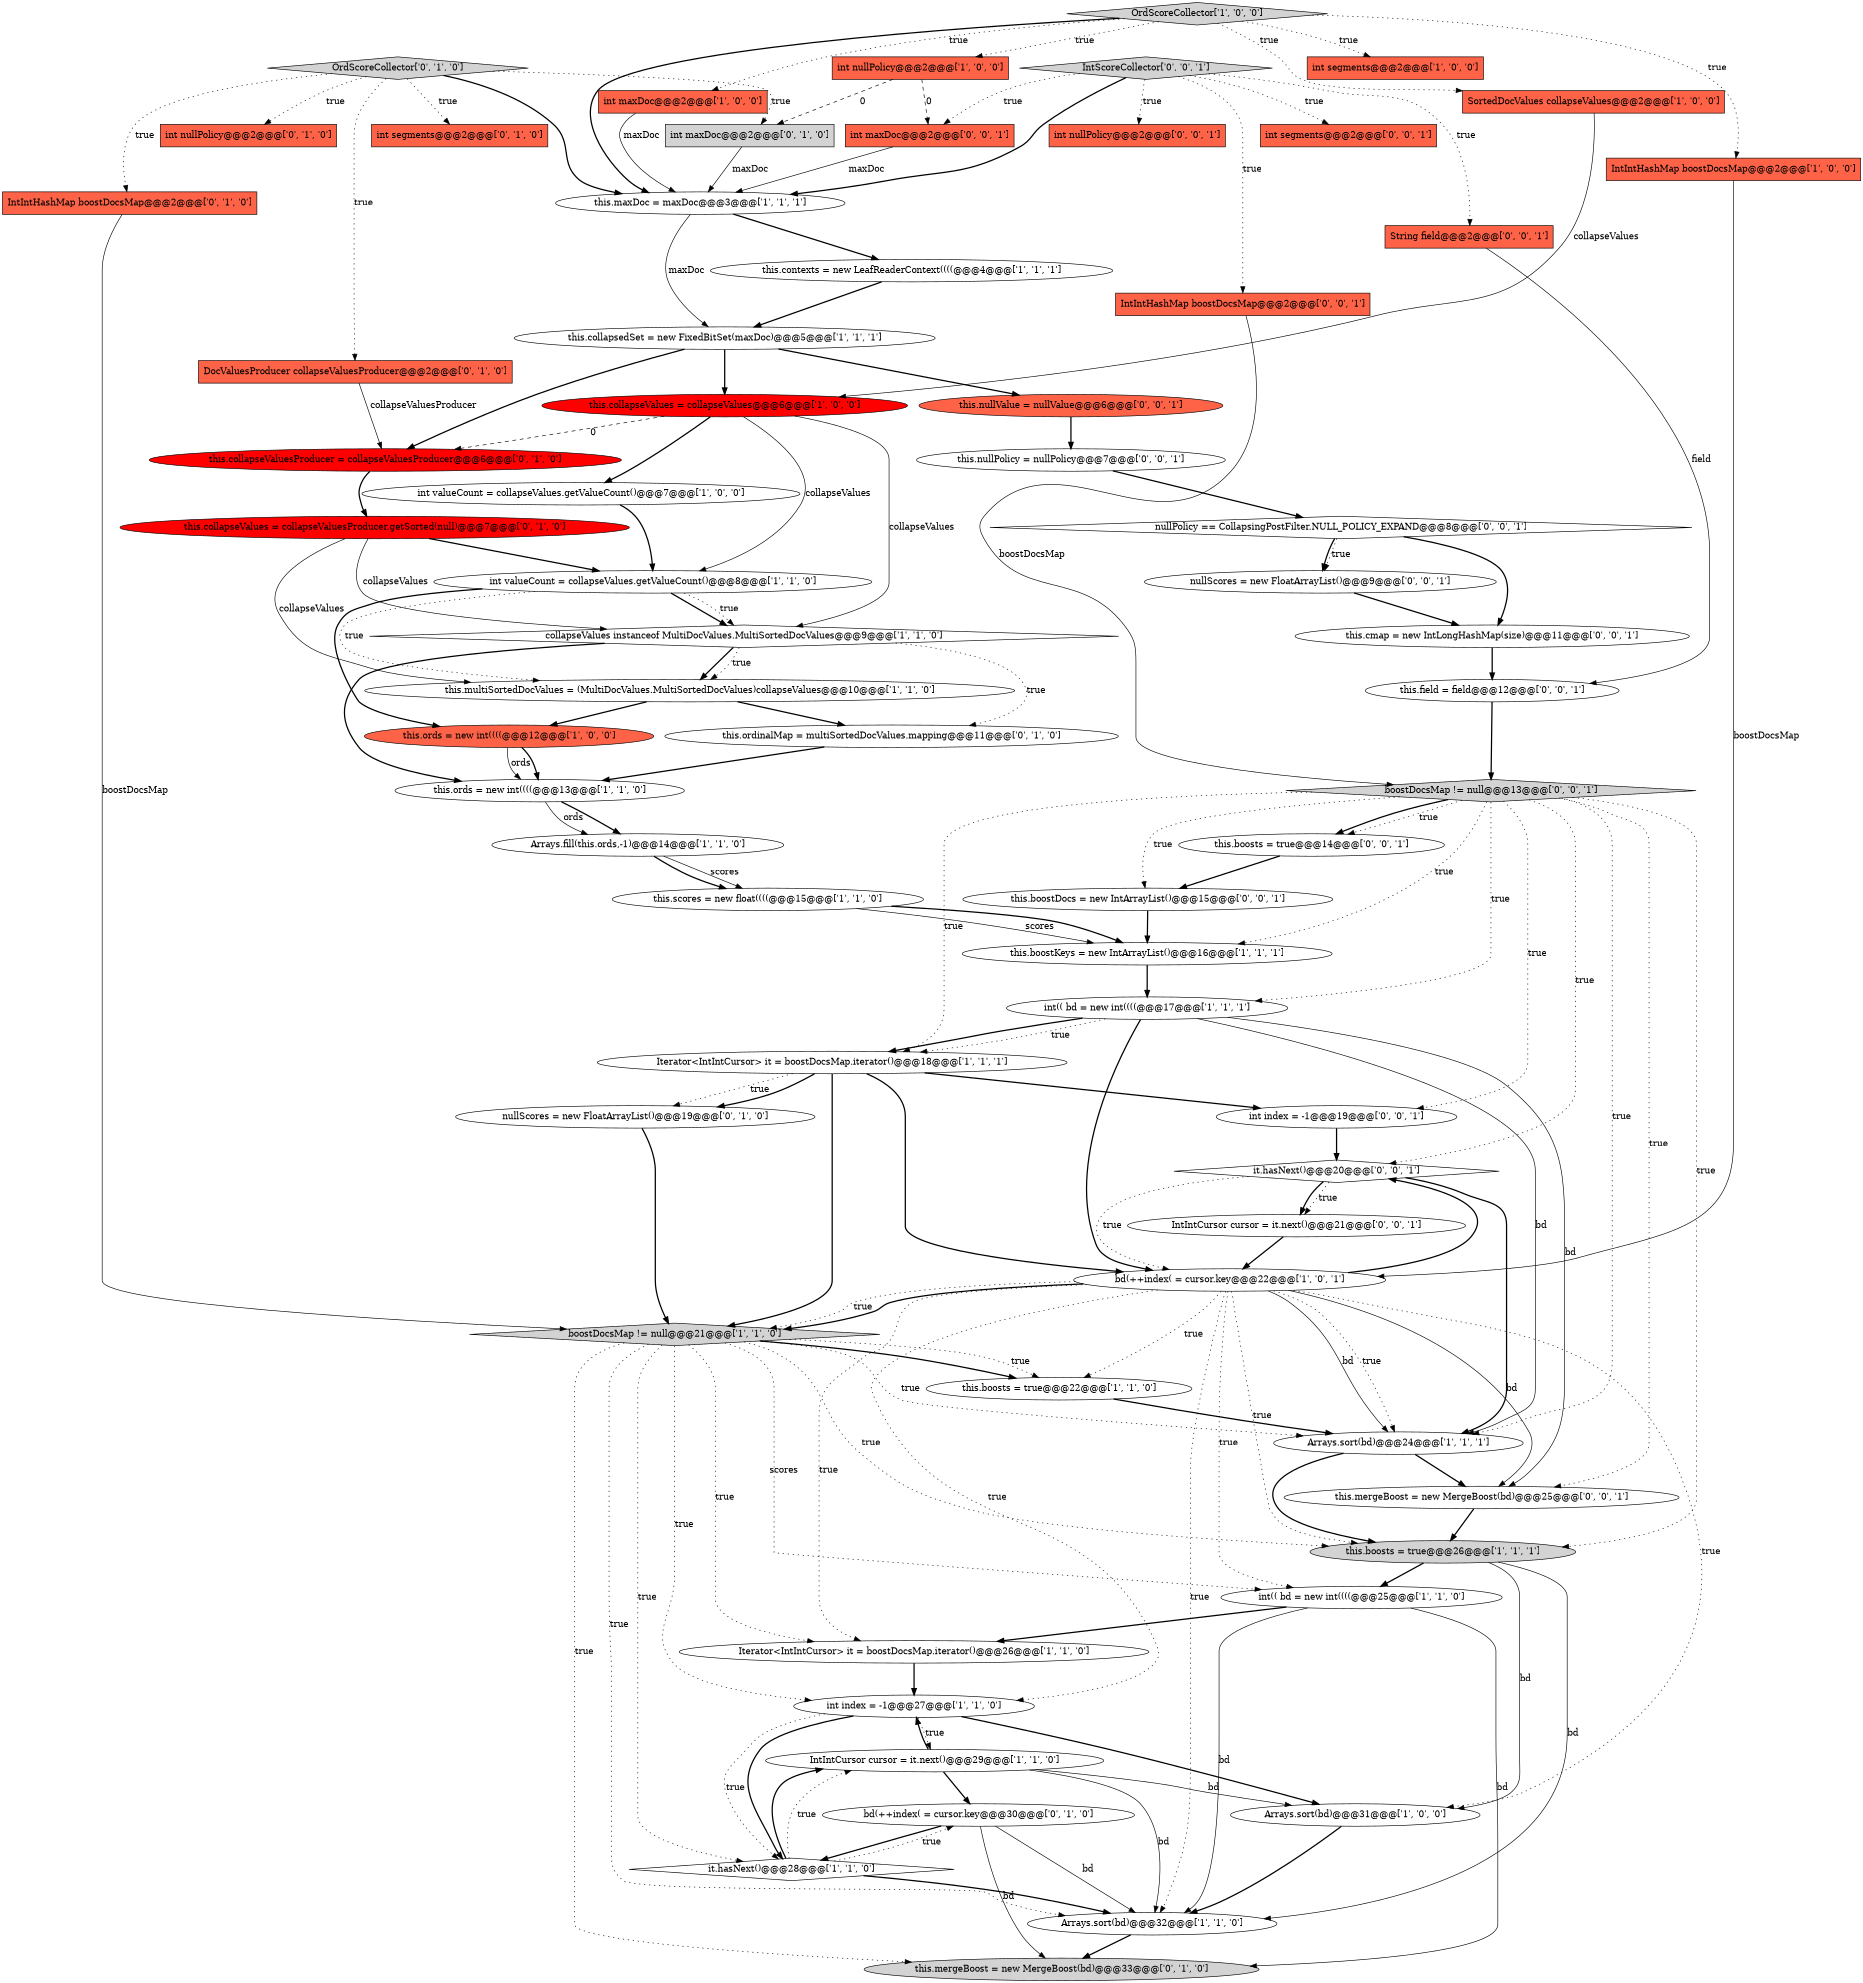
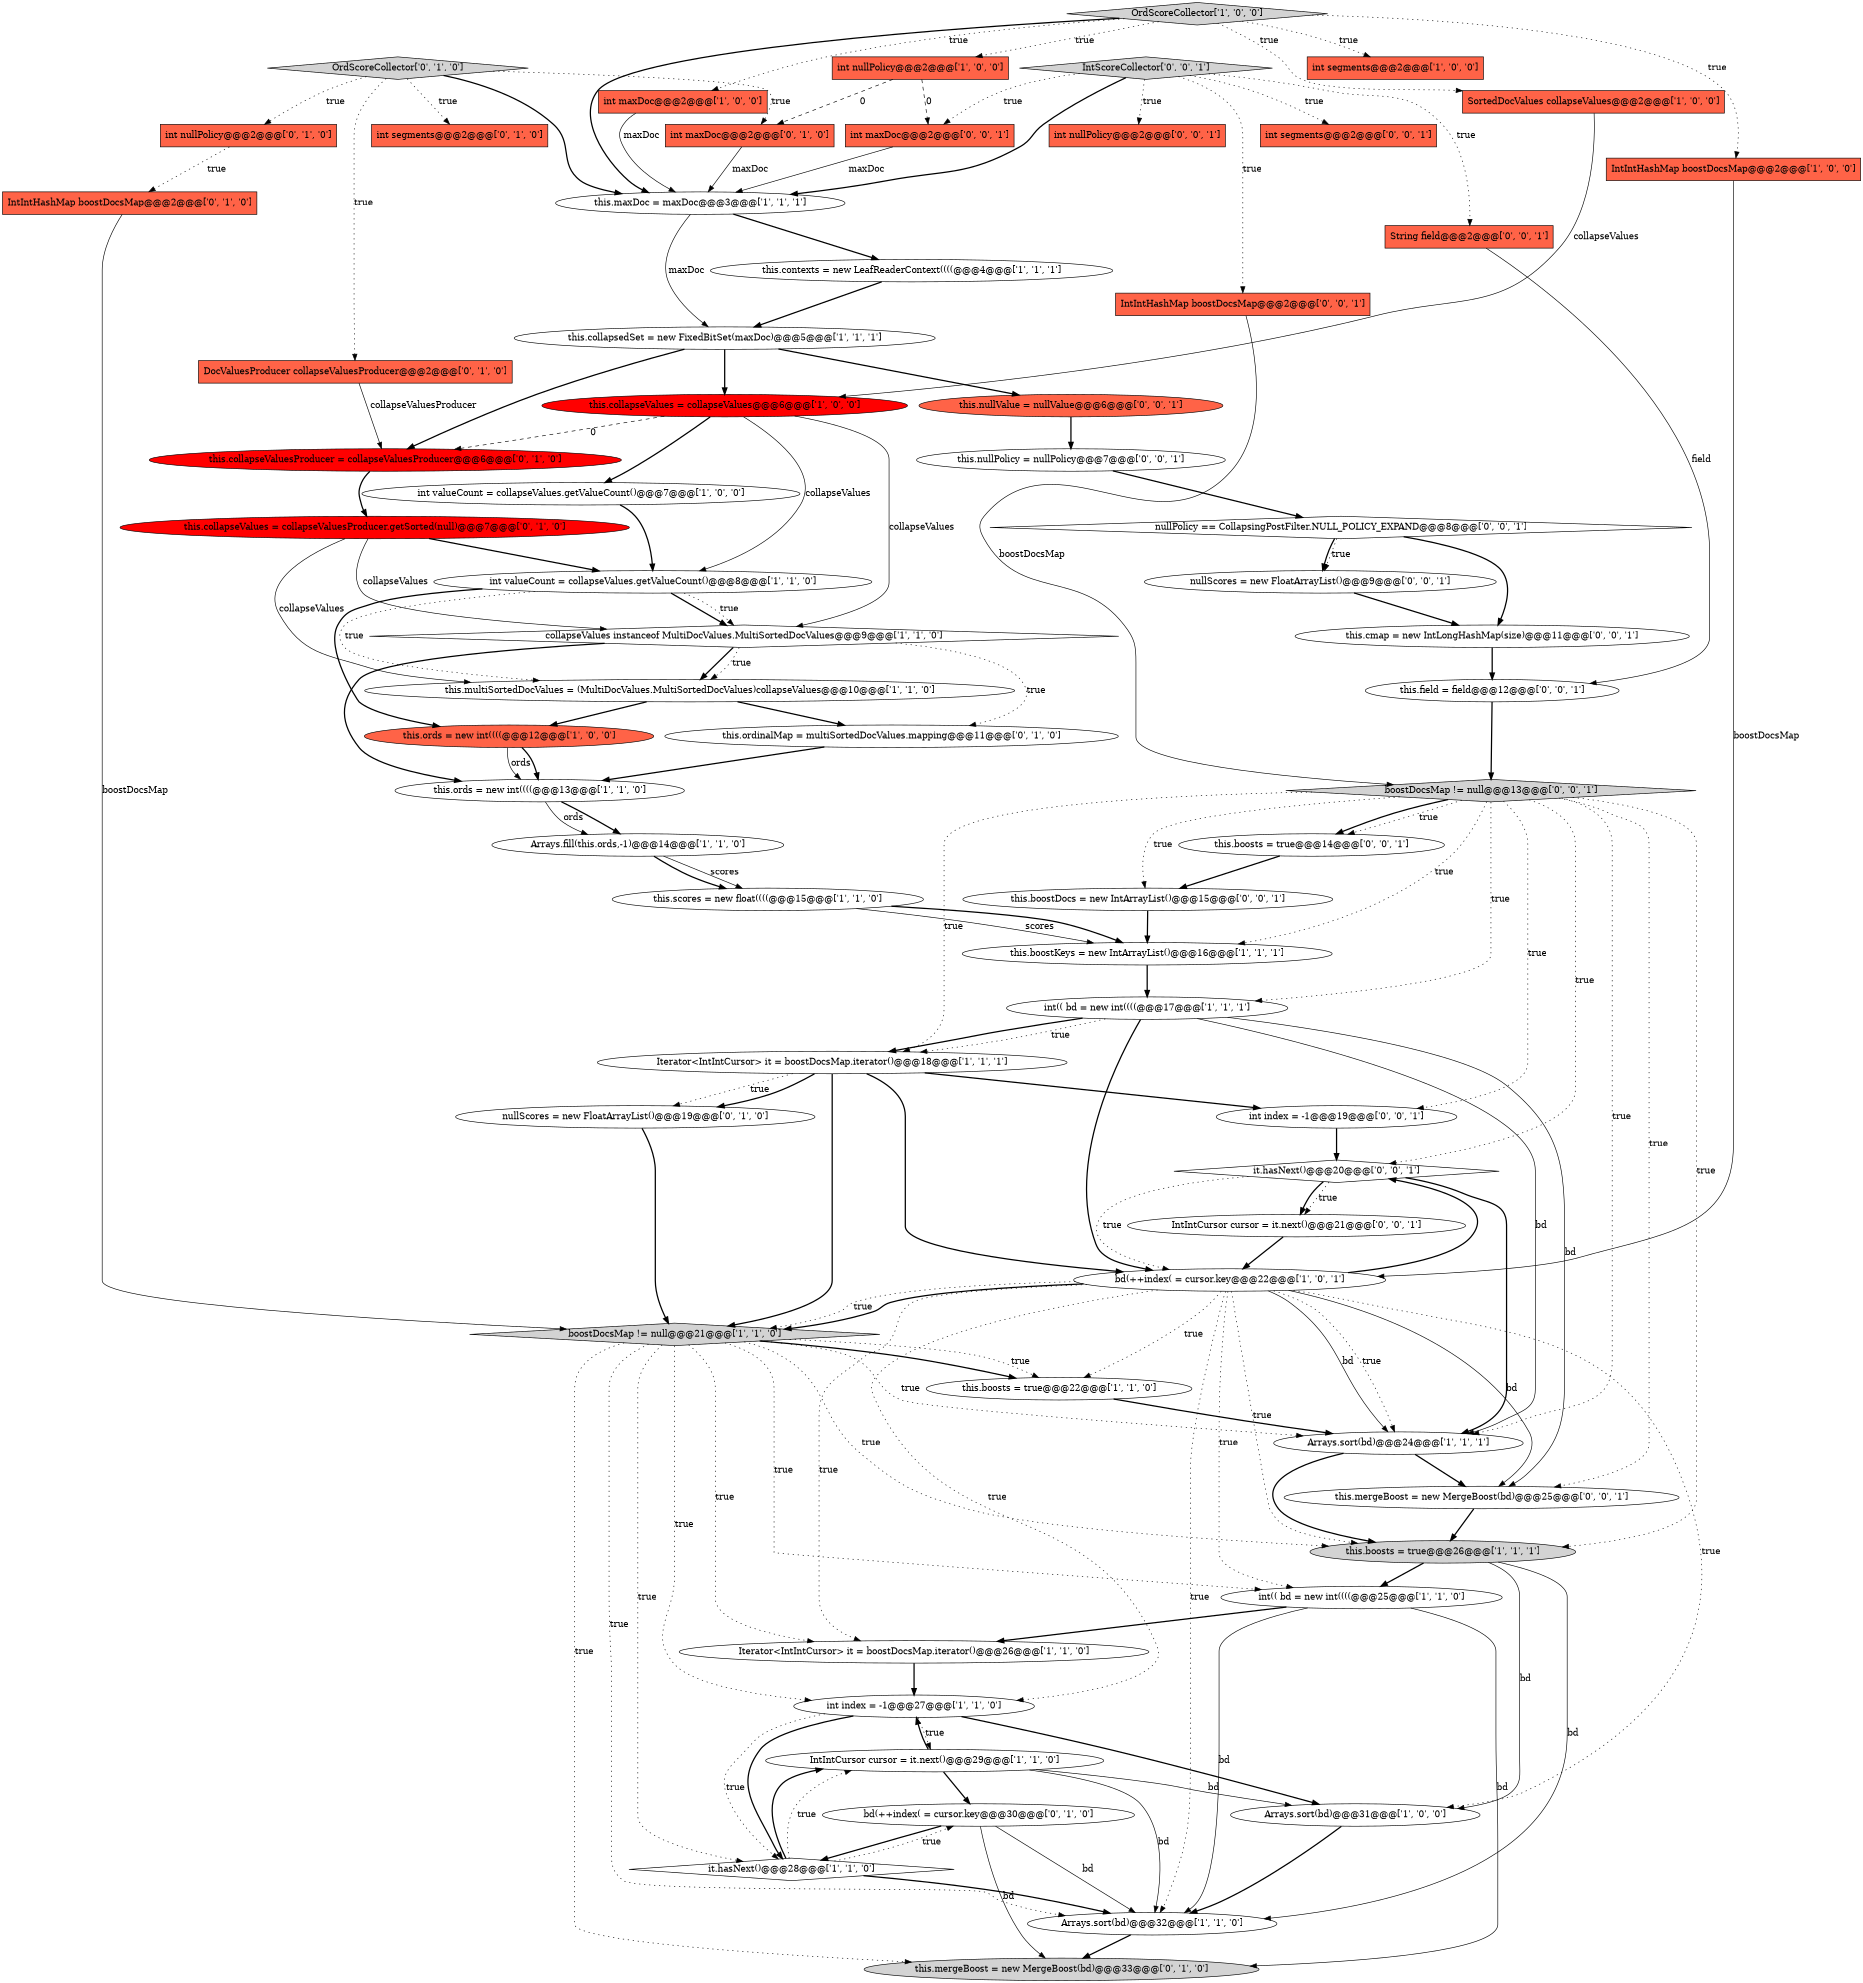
(199, 95) -> (192, 168)
(750, 136) -> (750, 136)
(784, 1470) -> (784, 1470)
